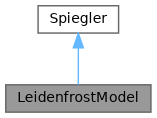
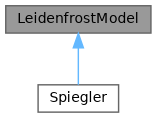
(78, 66) -> (78, 66)
